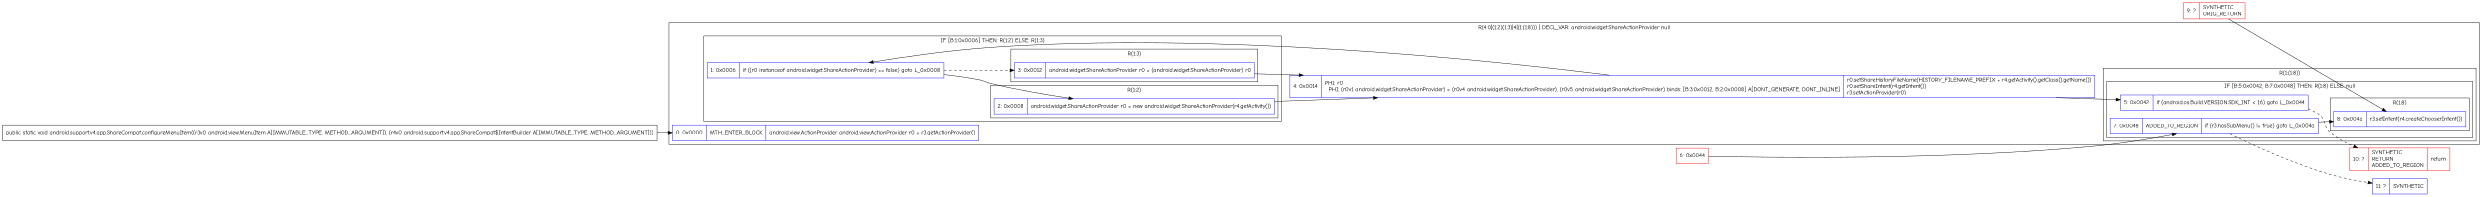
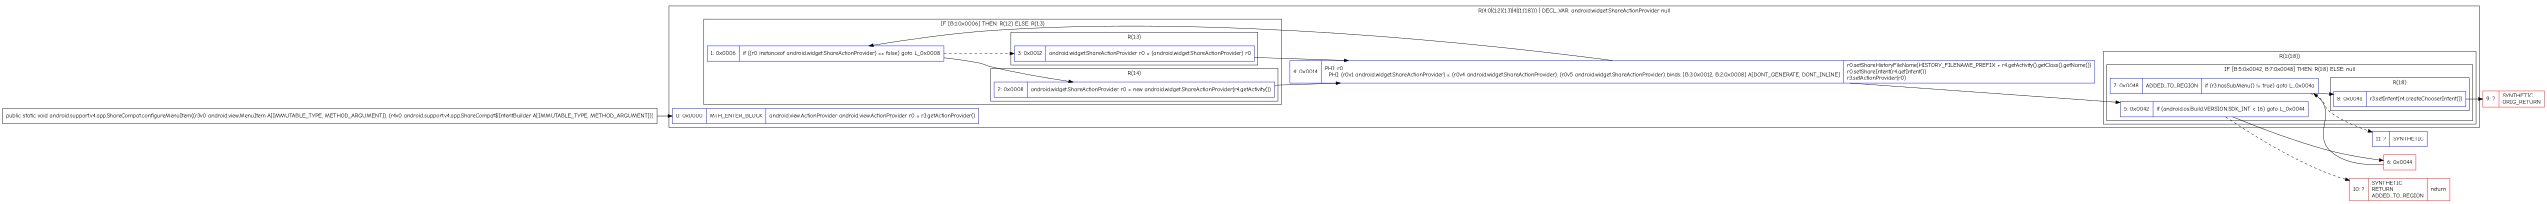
(2306, 64) -> (2472, 99)
(1134, 90) -> (1134, 73)
none -> (2305, 143)
